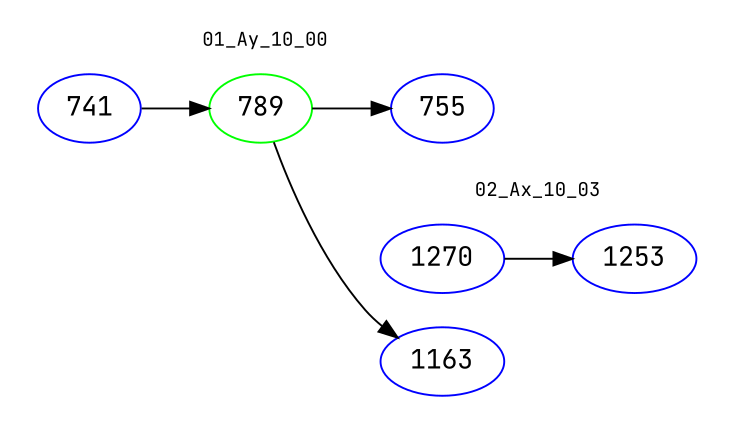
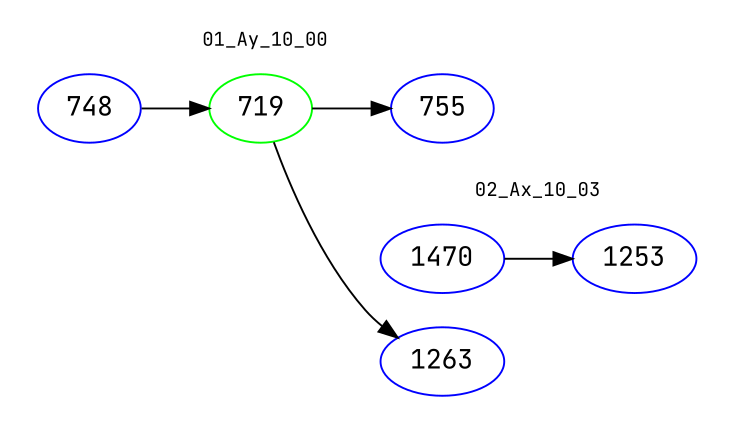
(89, 108) -> (89, 108)
(261, 108) -> (261, 108)
(442, 259) -> (442, 259)
(442, 362) -> (442, 362)
